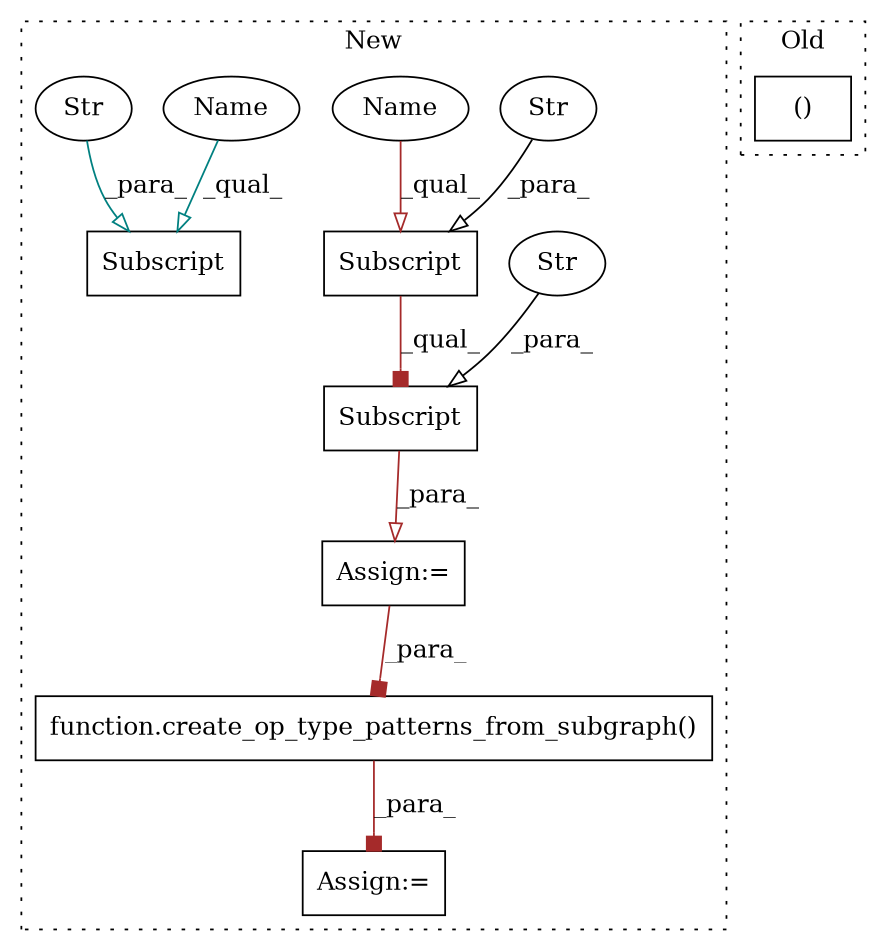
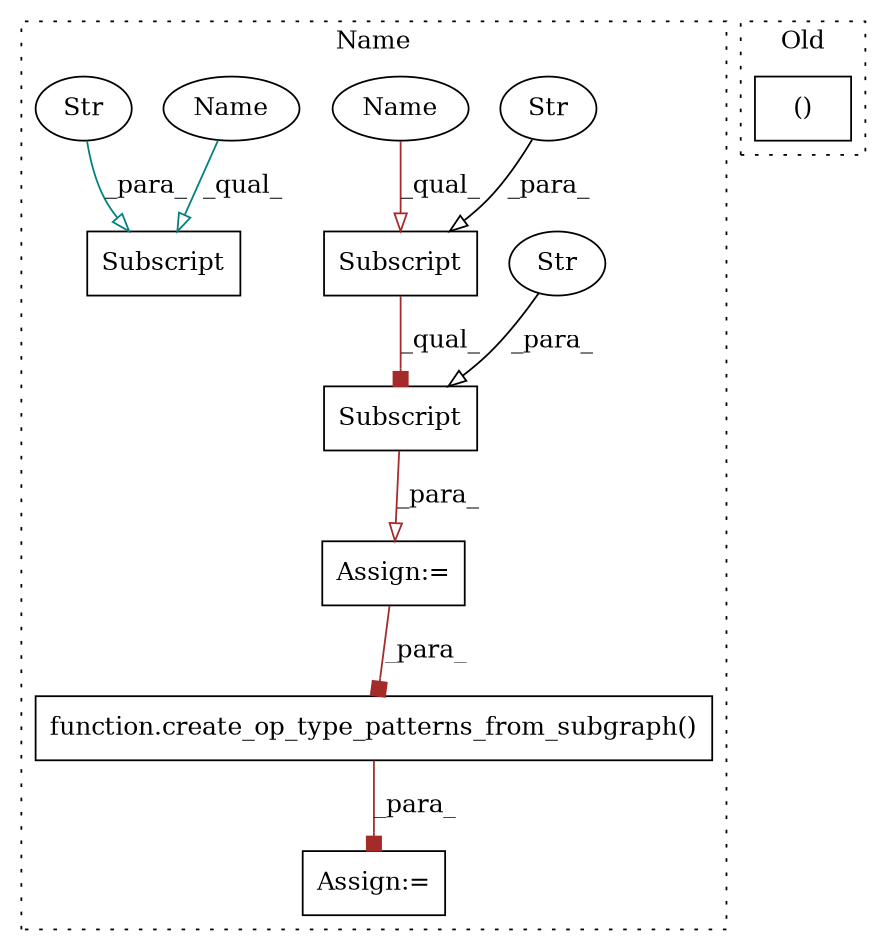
(374, 42) -> (374, 42)
